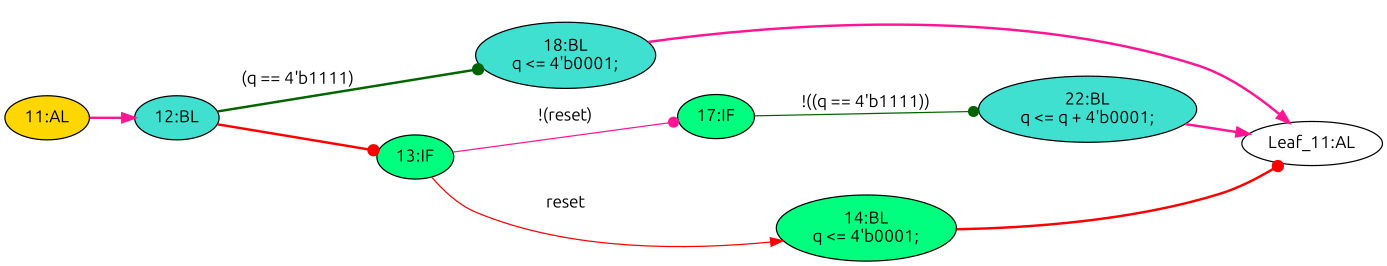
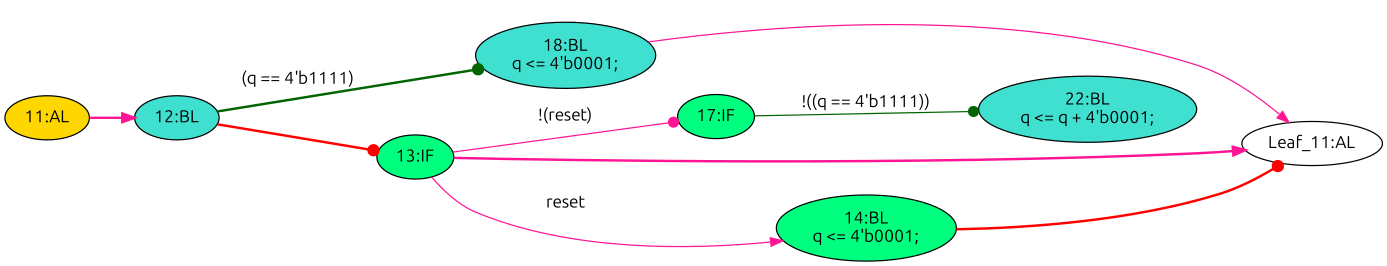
(972, 27) -> (972, 27)
(1211, 128) -> (843, 161)
(593, 241) -> (593, 241)
